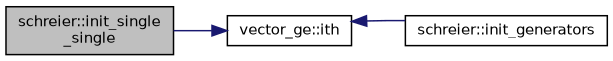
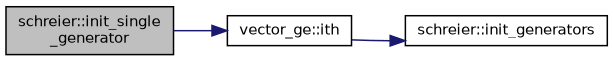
(386, 21) -> (371, 40)
(90, 31) -> (90, 31)
